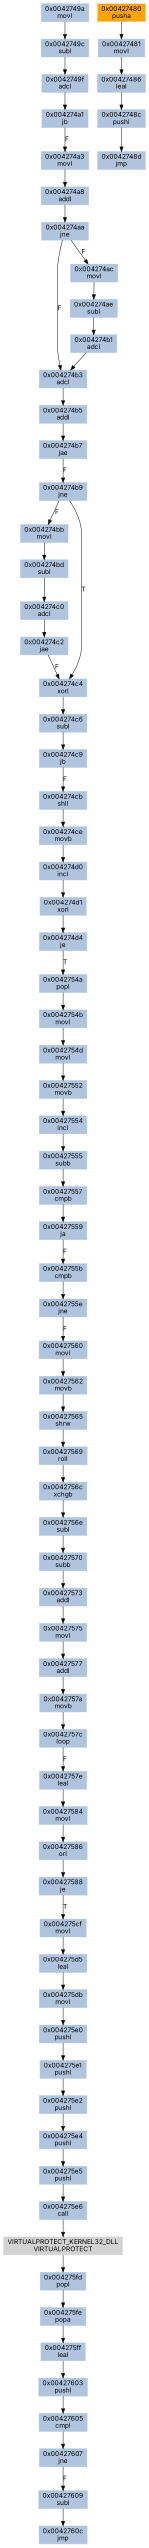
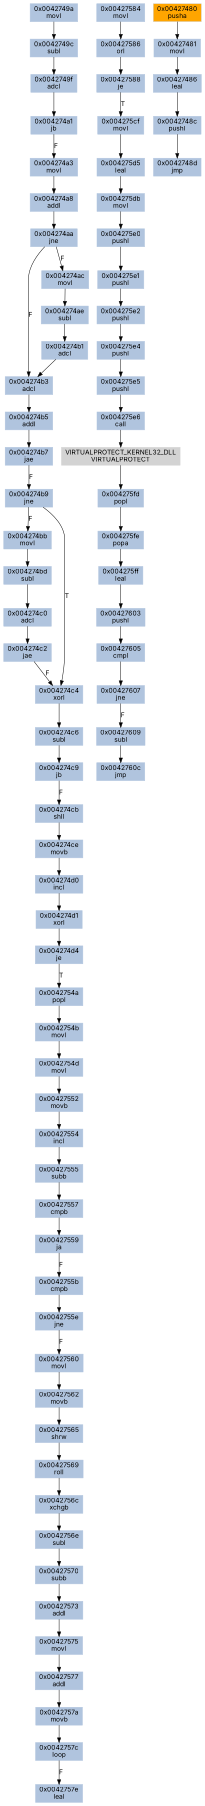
(63, 1795) -> none
